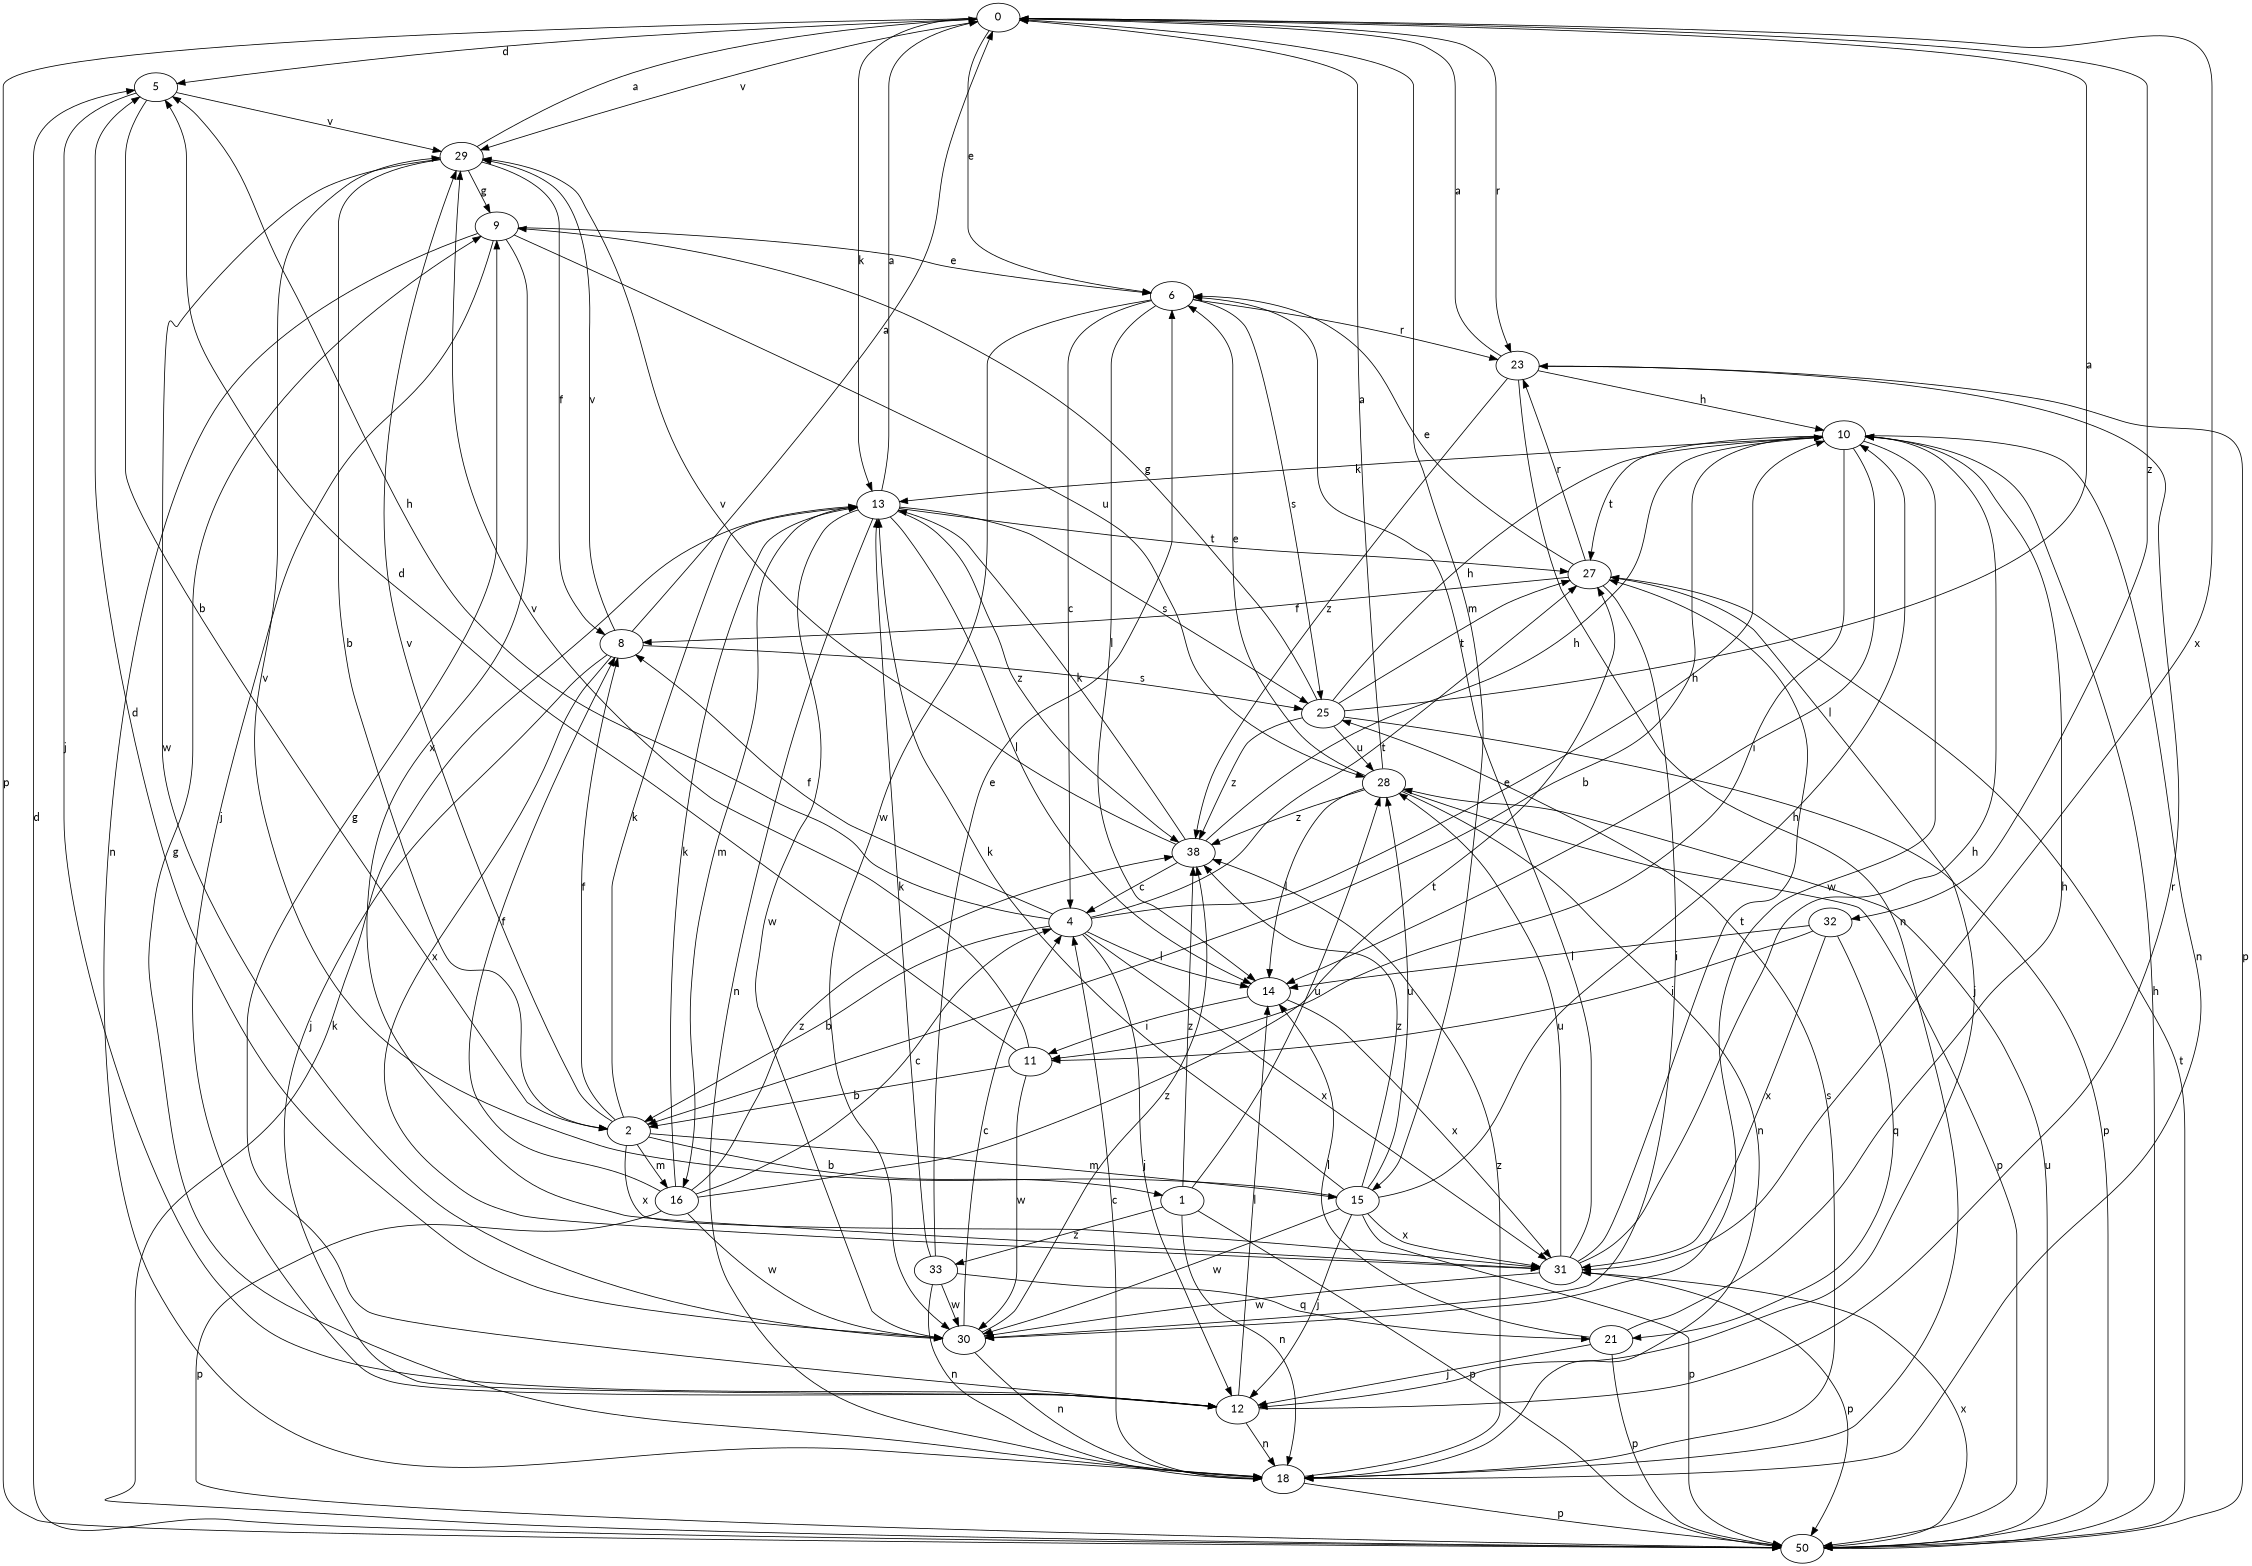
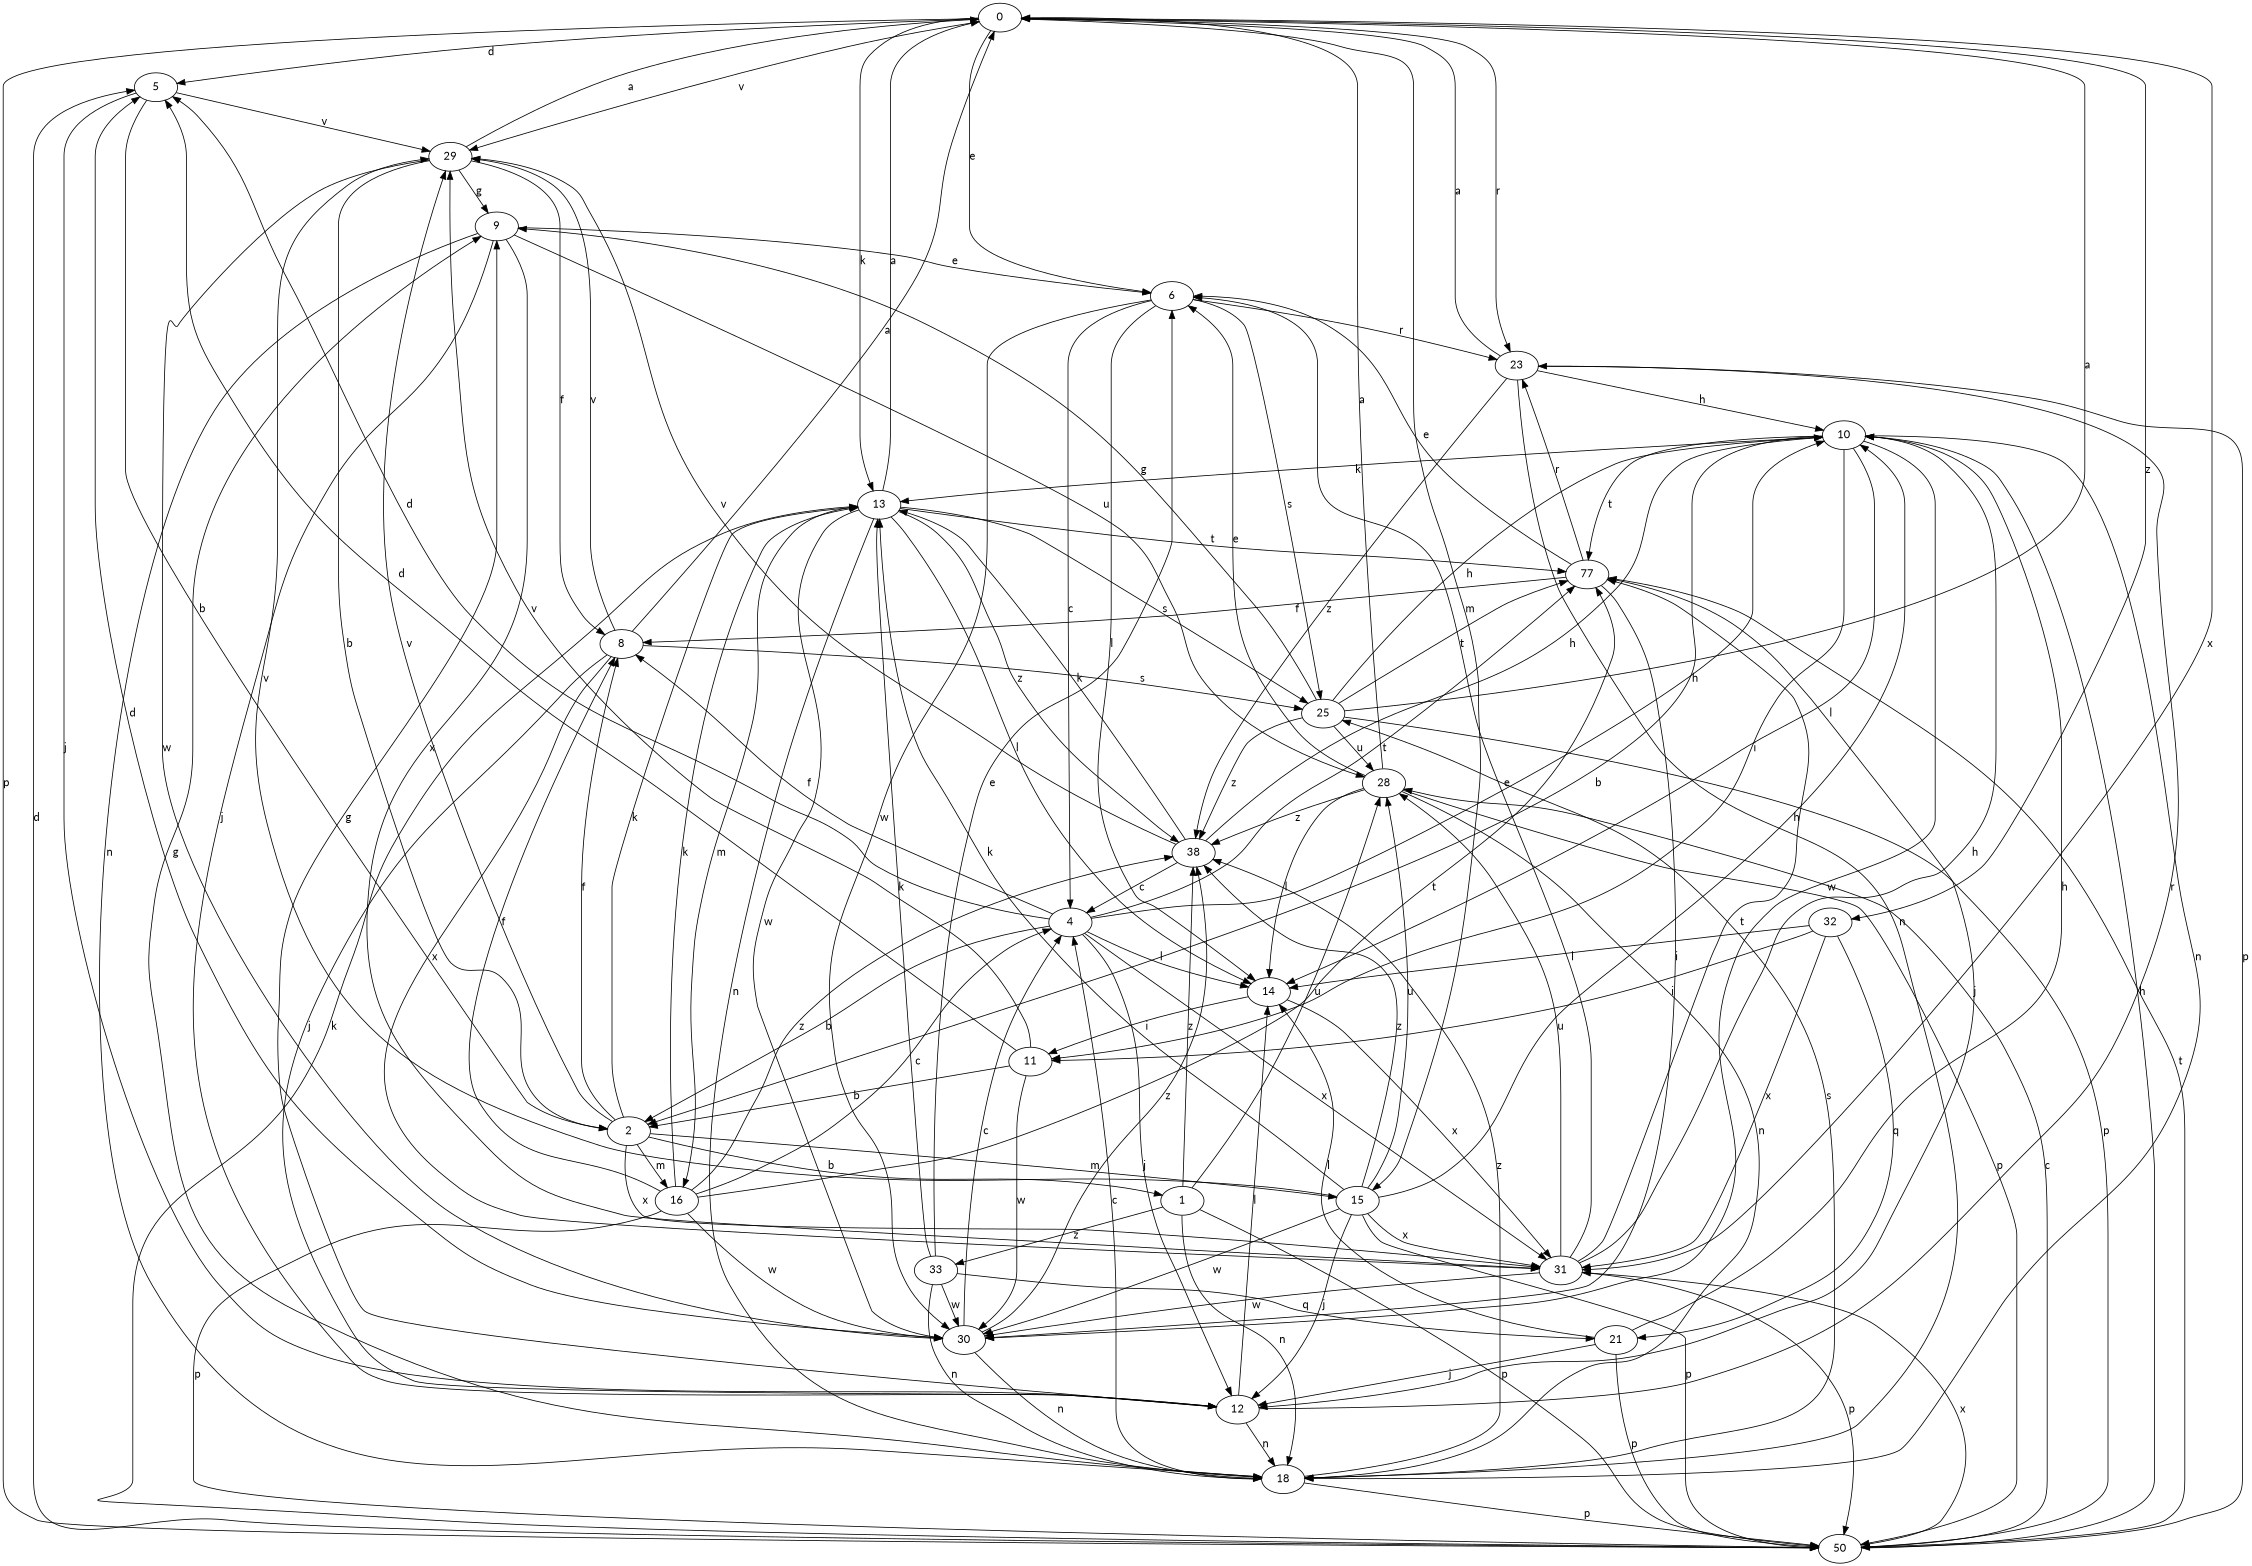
(410, 505) -> (410, 505)
(1590, 574) -> (1587, 574)
(2048, 1166) -> (2048, 1166)
